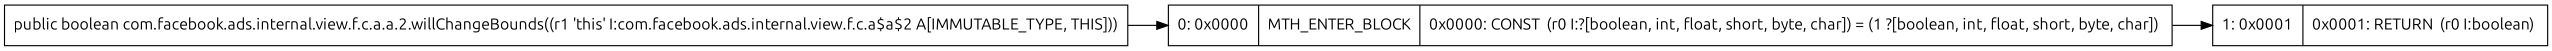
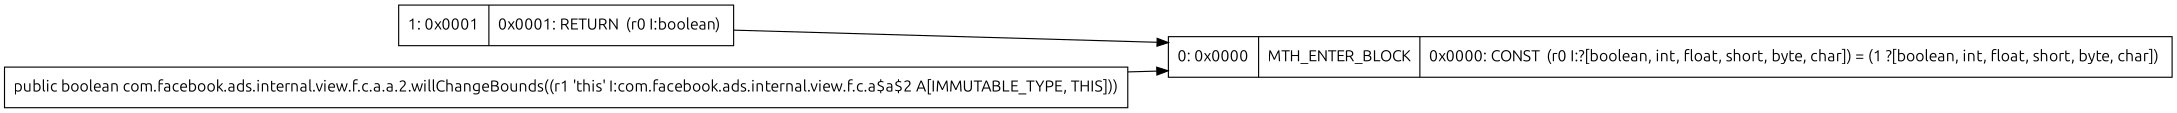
(2187, 25) -> (945, 36)
